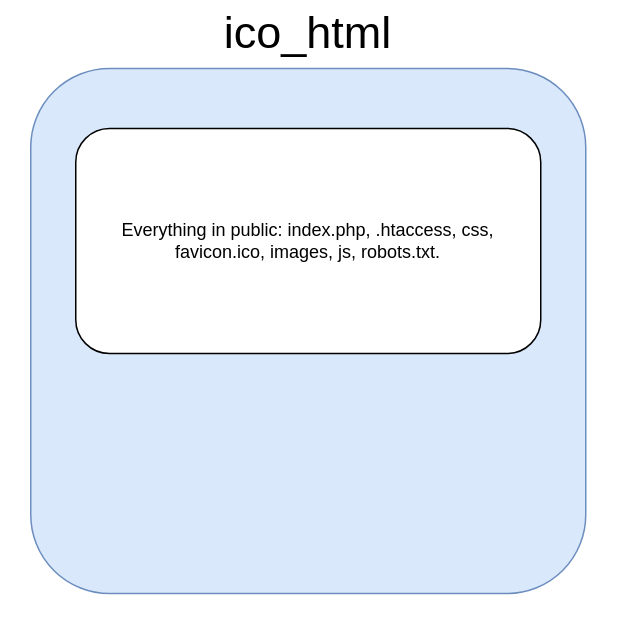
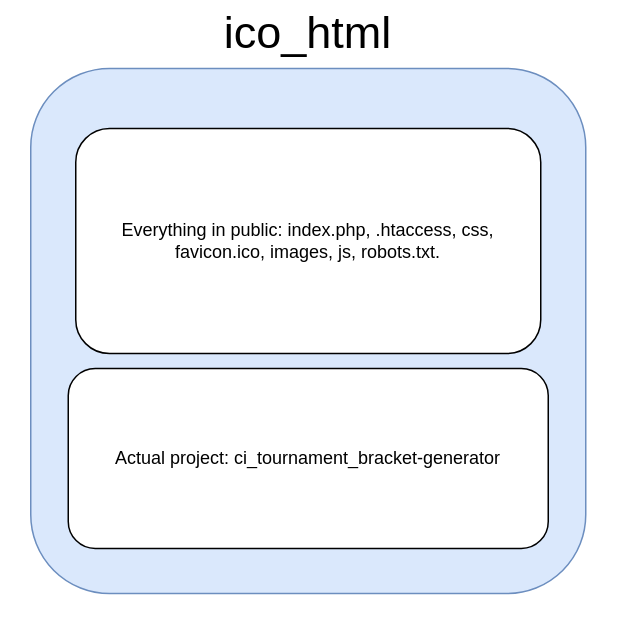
none -> (308, 458)
